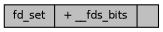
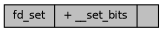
(96, 16) -> (96, 16)
